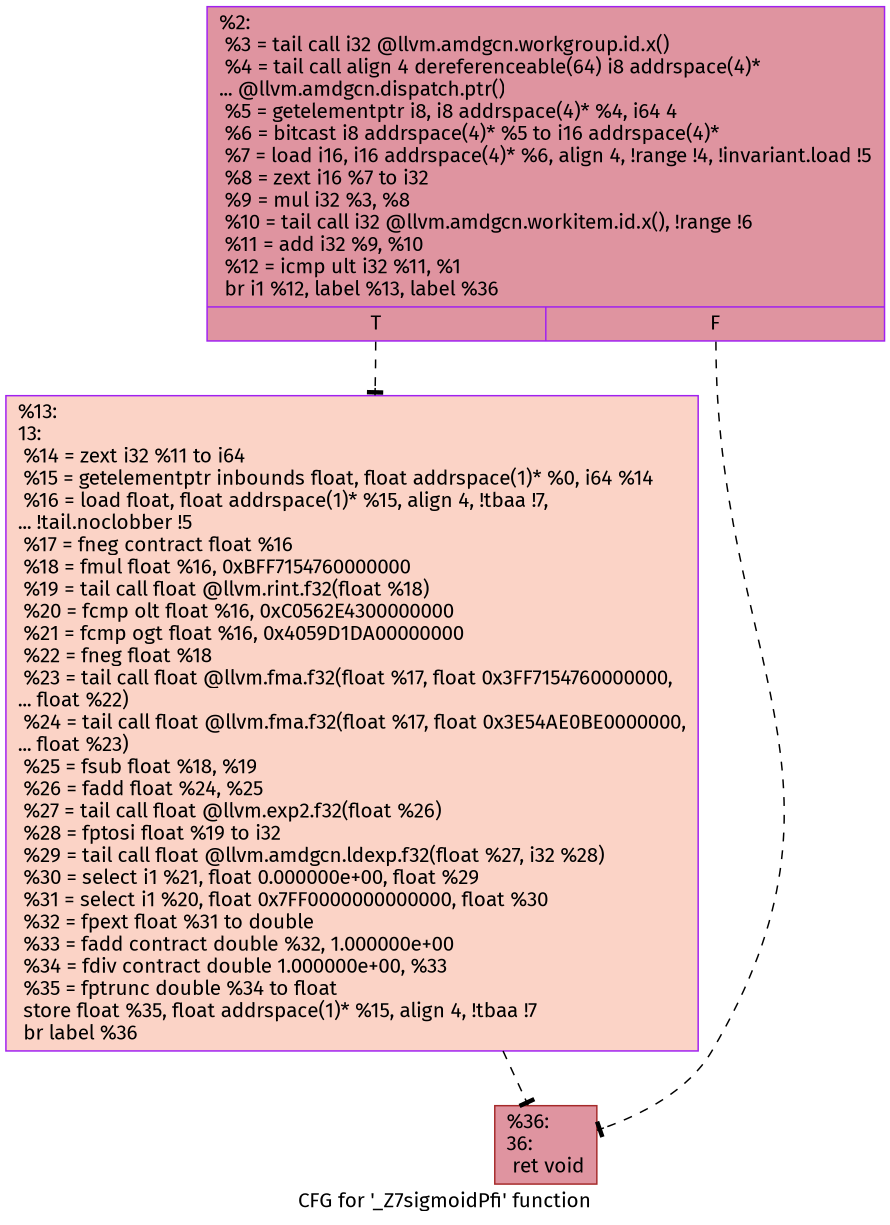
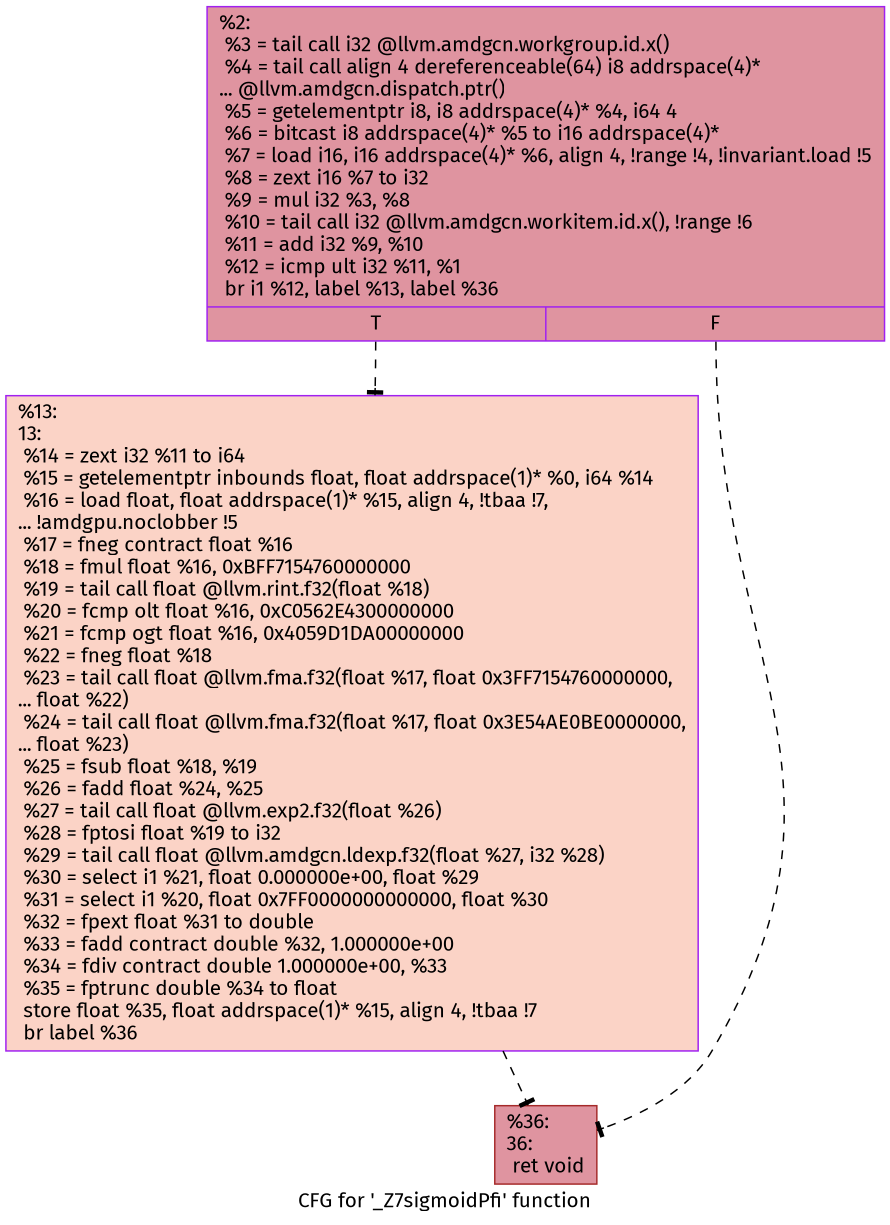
(105, 523) -> (128, 523)
